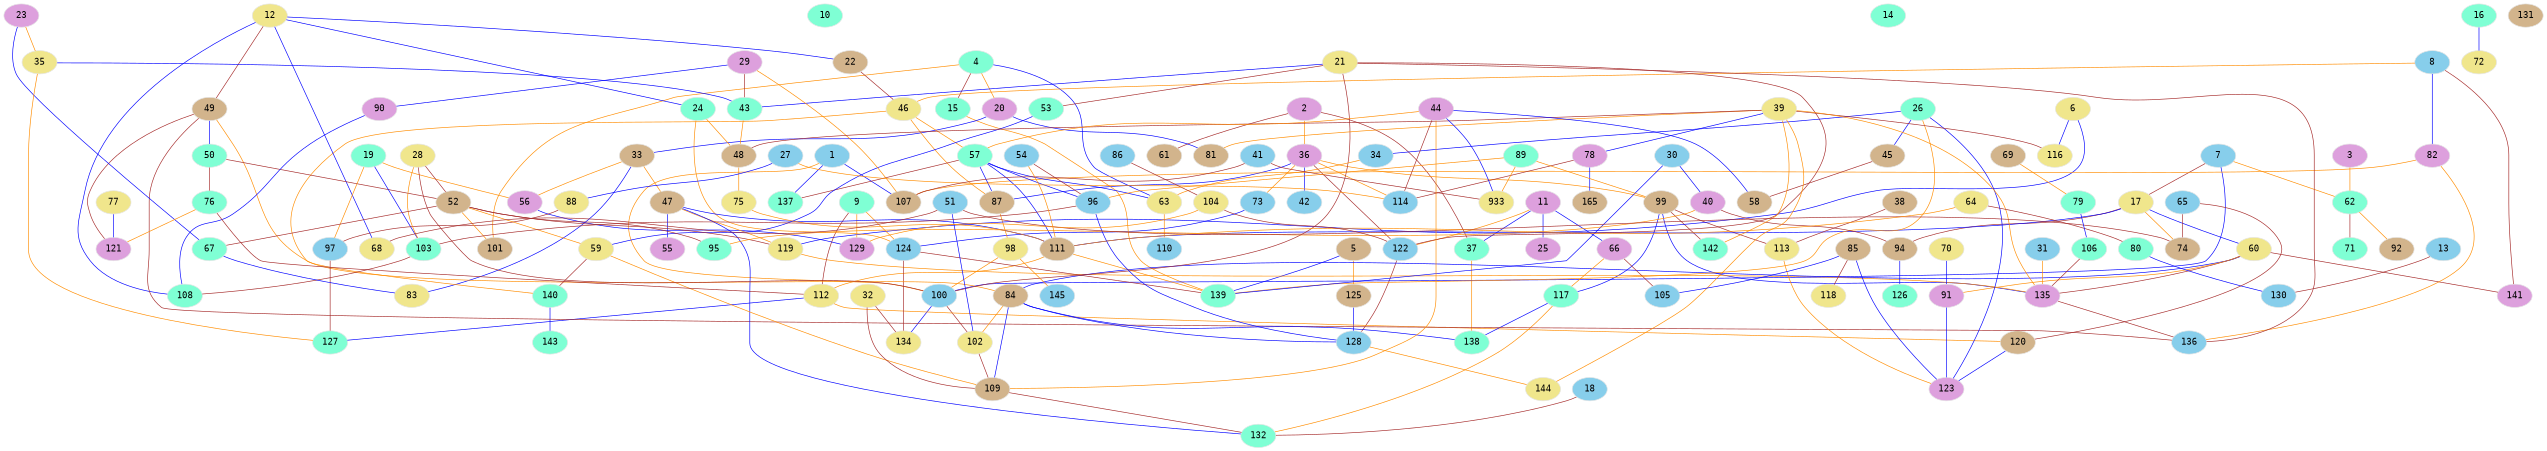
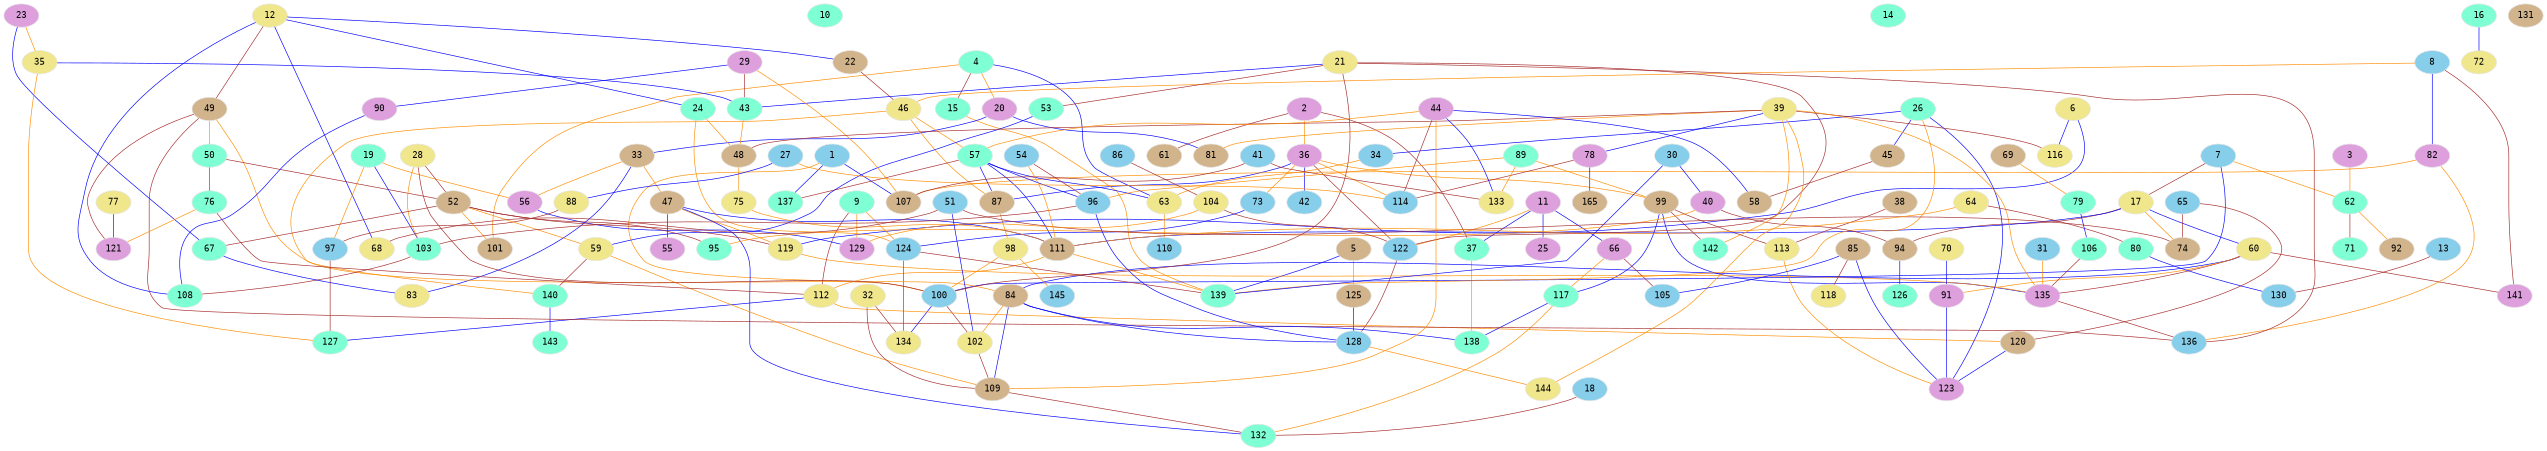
(210, 132) -> (210, 132)
(1496, 202) -> (1496, 202)
